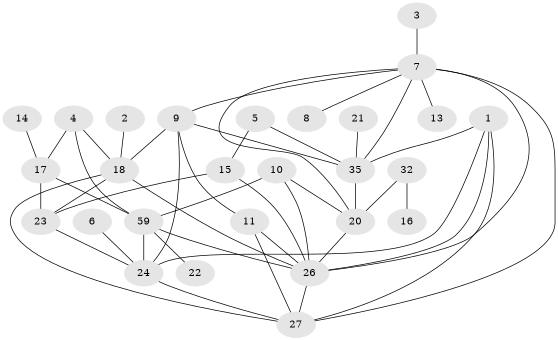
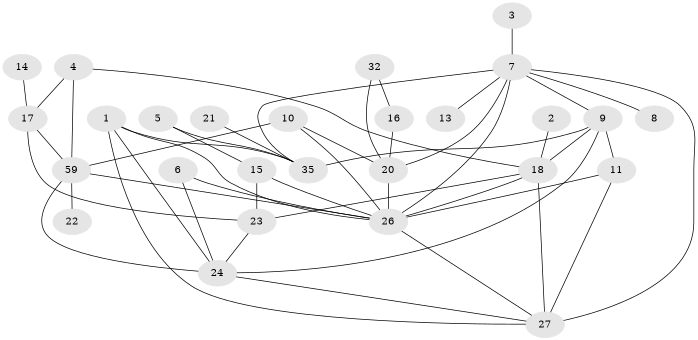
none -> (237, 191)
(355, 196) -> (391, 145)
